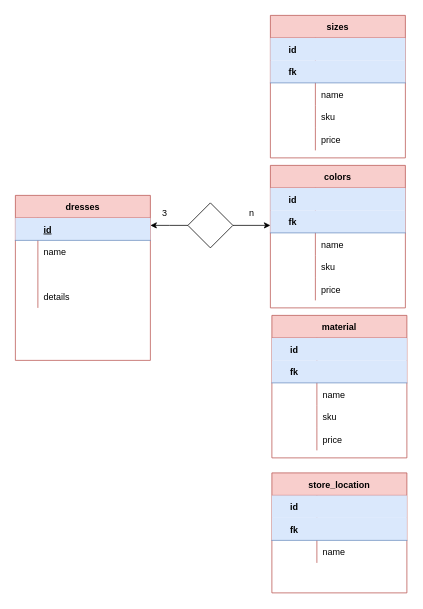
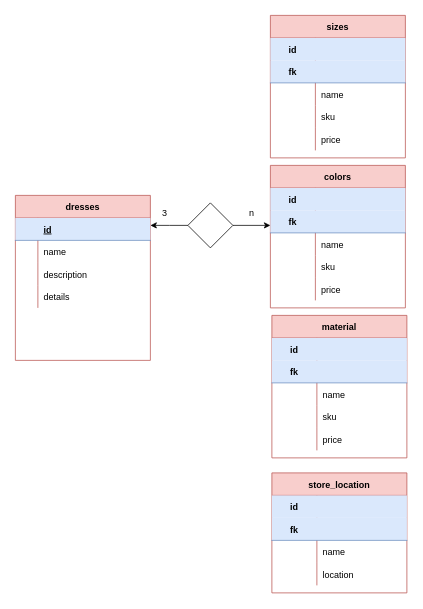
none -> (94, 274)
none -> (362, 574)
